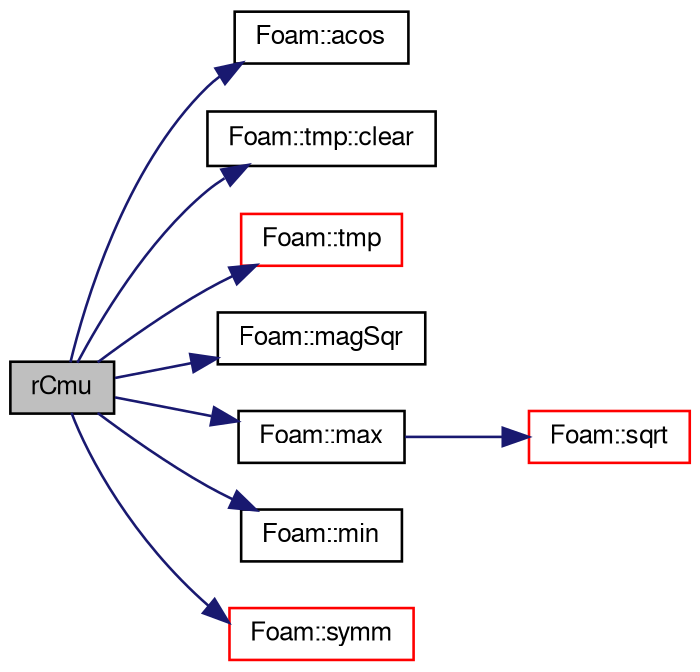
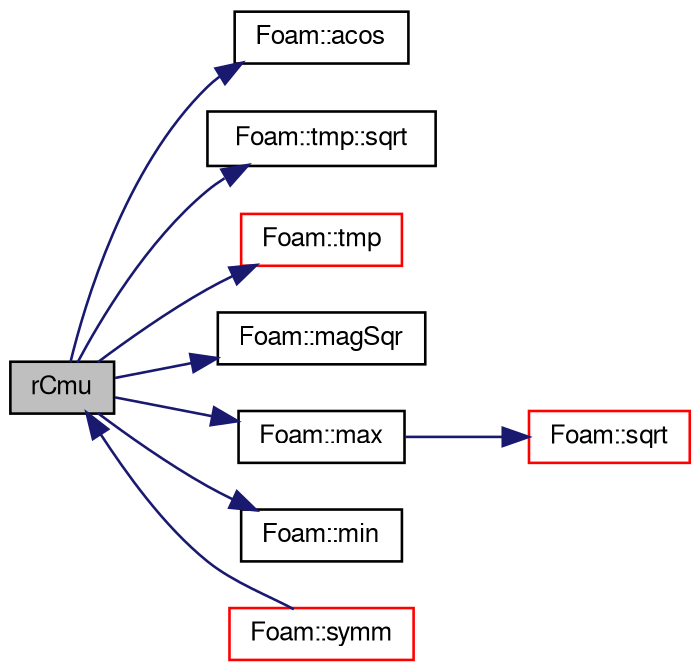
(322, 139) -> (322, 139)
(129, 517) -> (182, 539)
